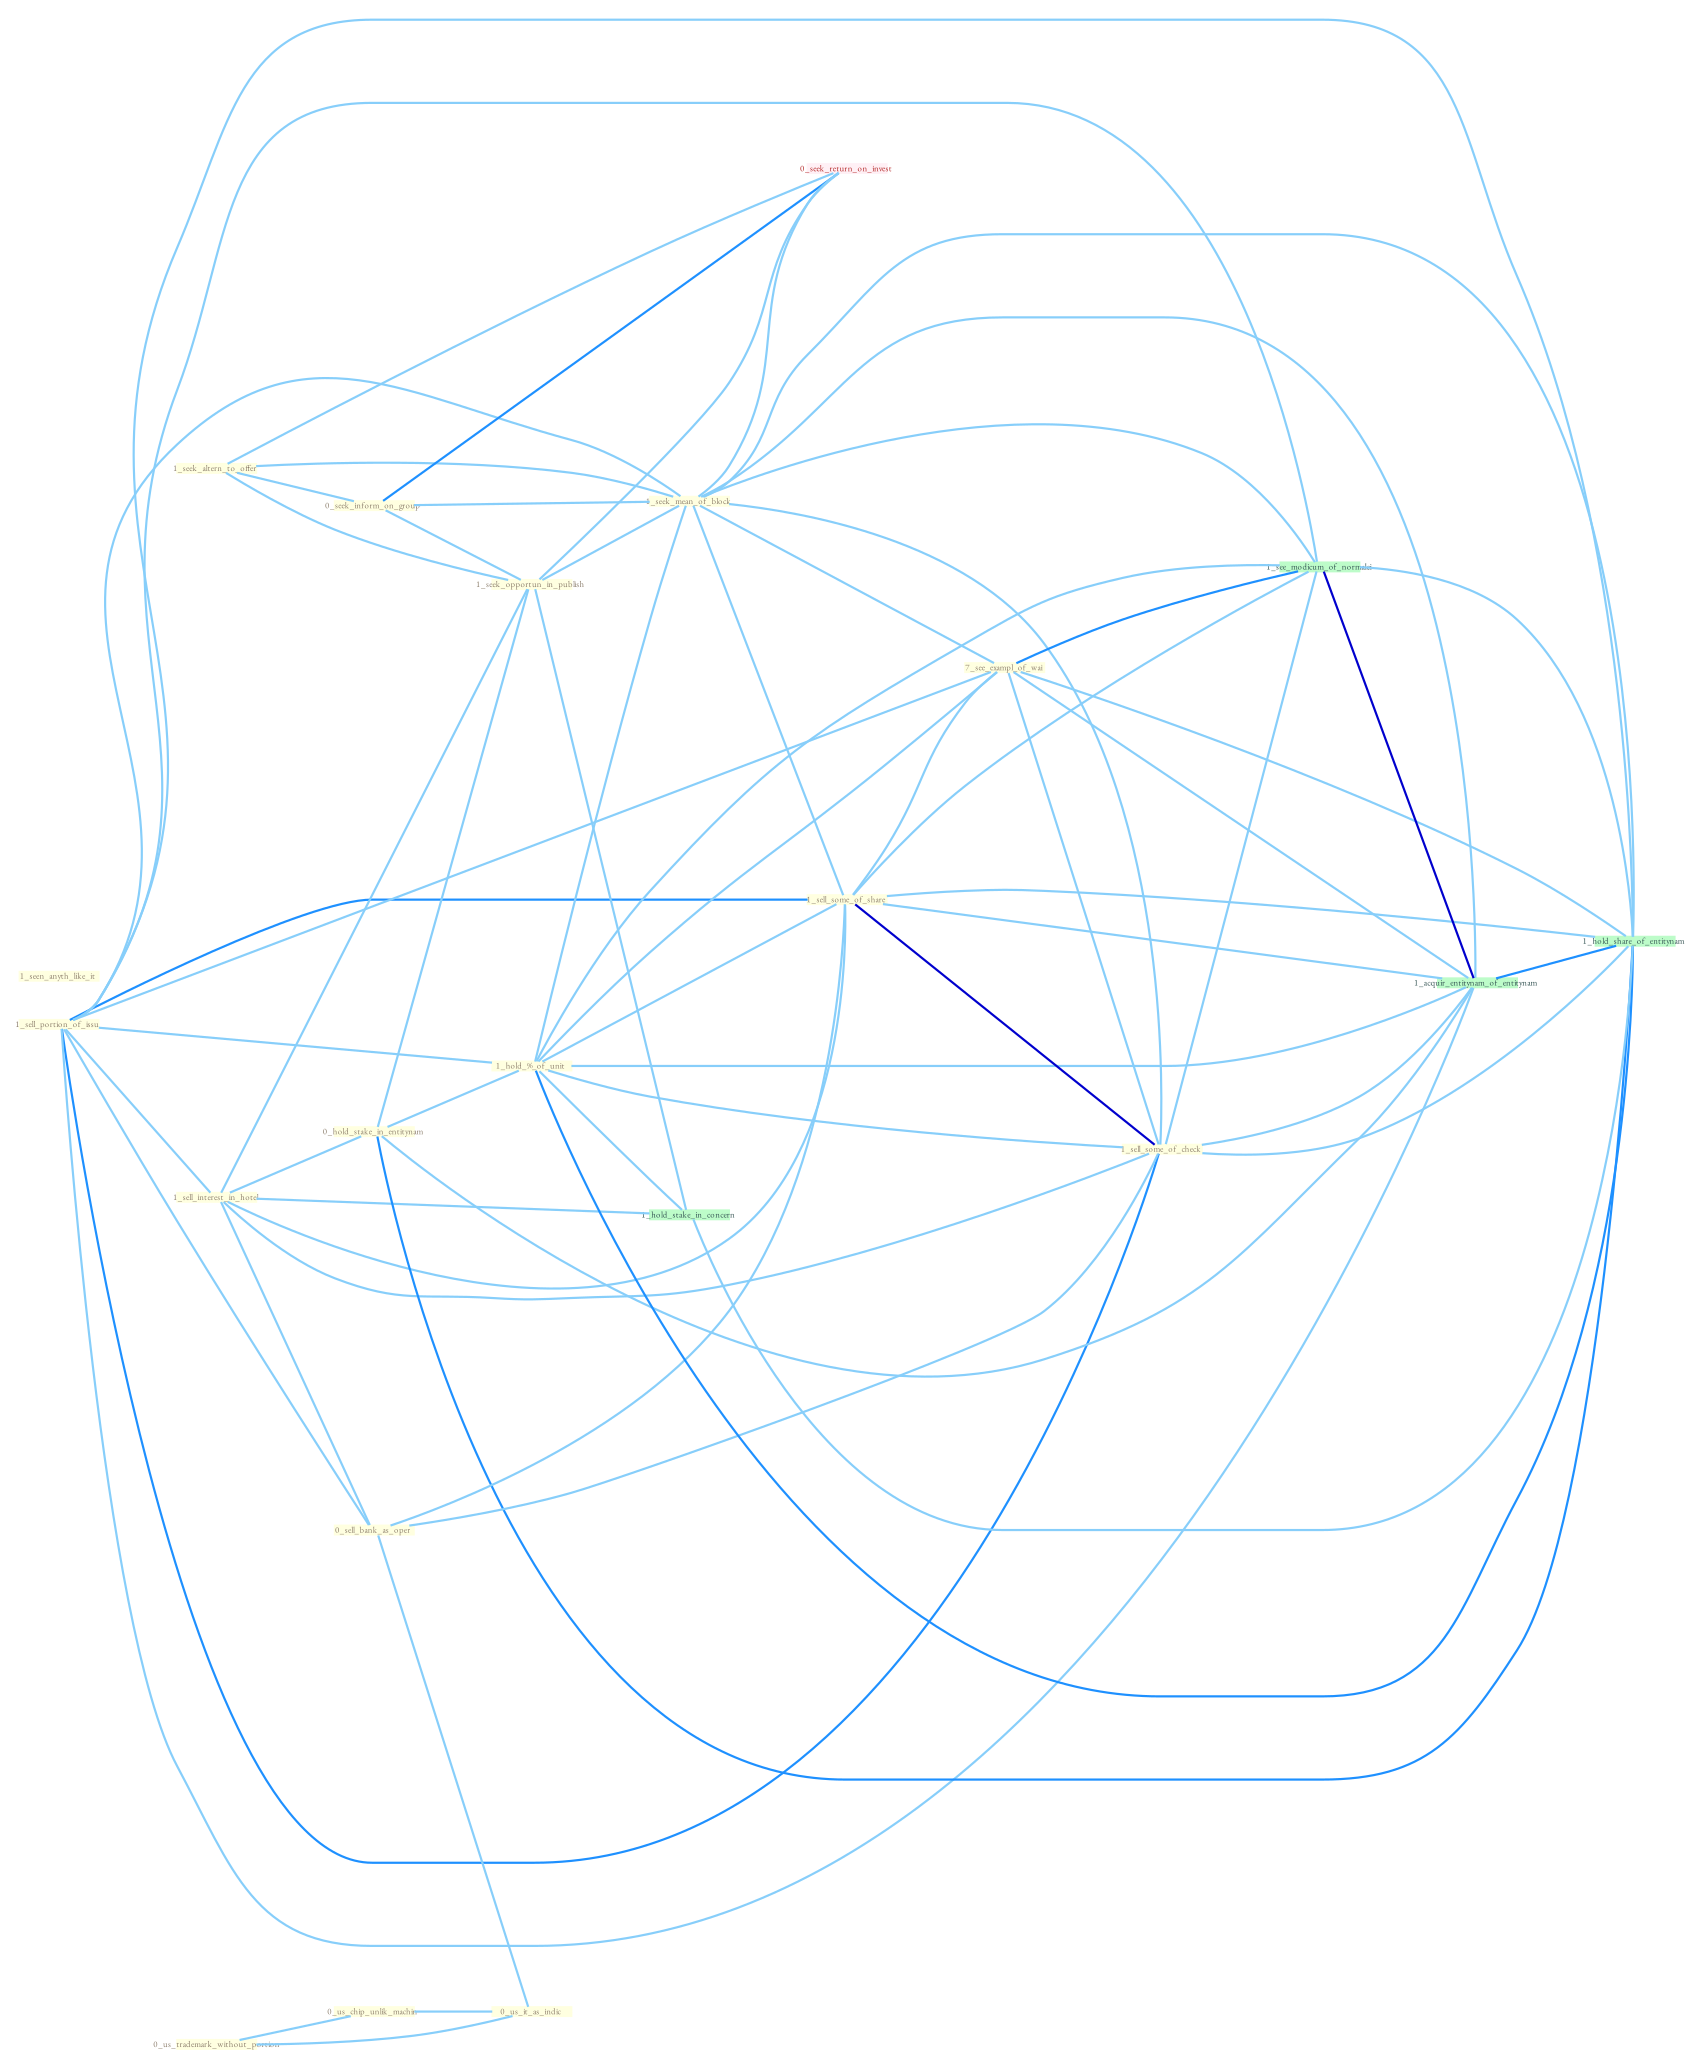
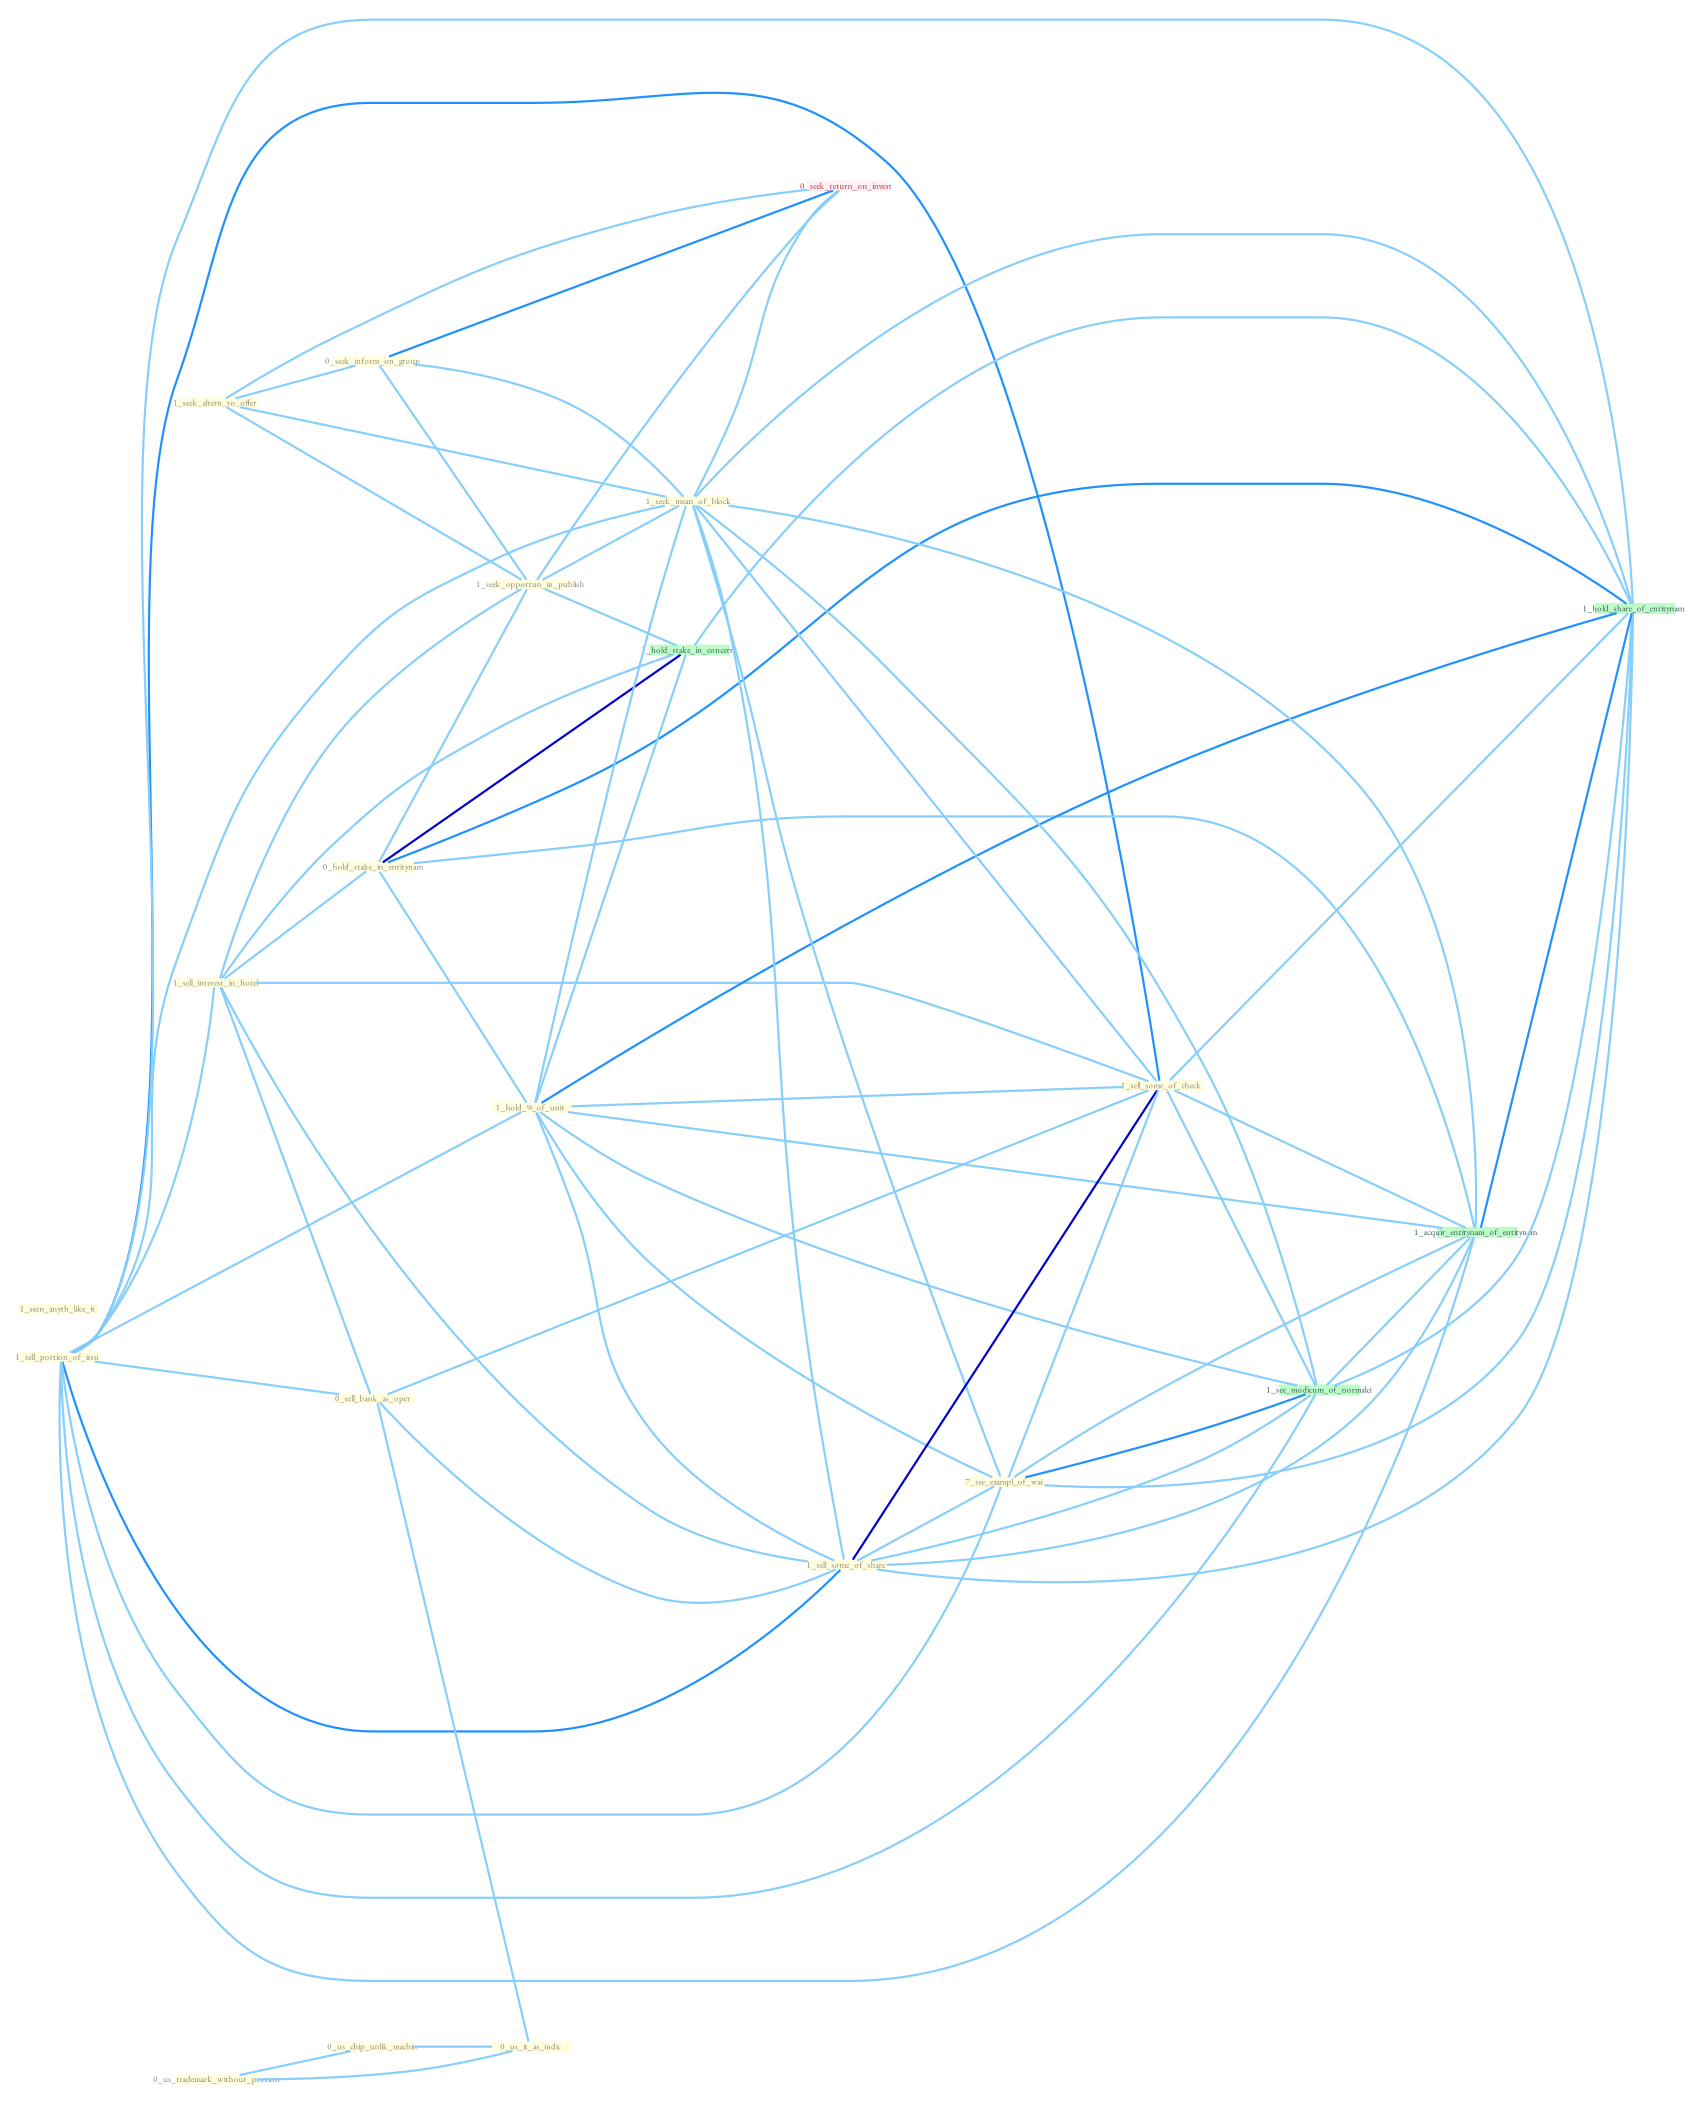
none -> (532, 759)
(1399, 775) -> (1399, 1311)
